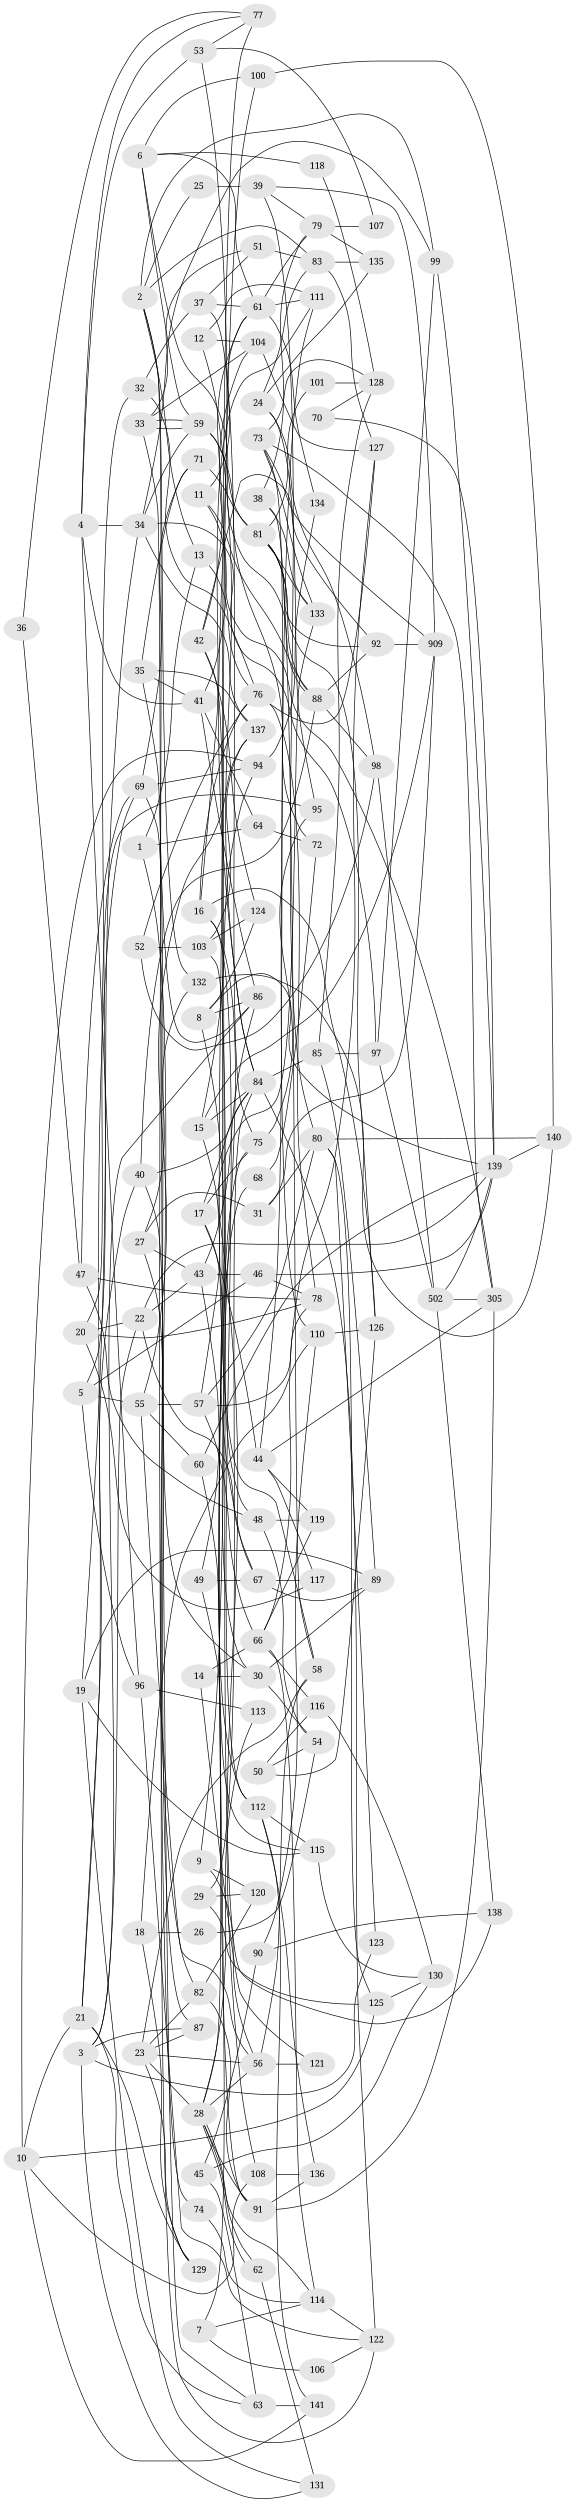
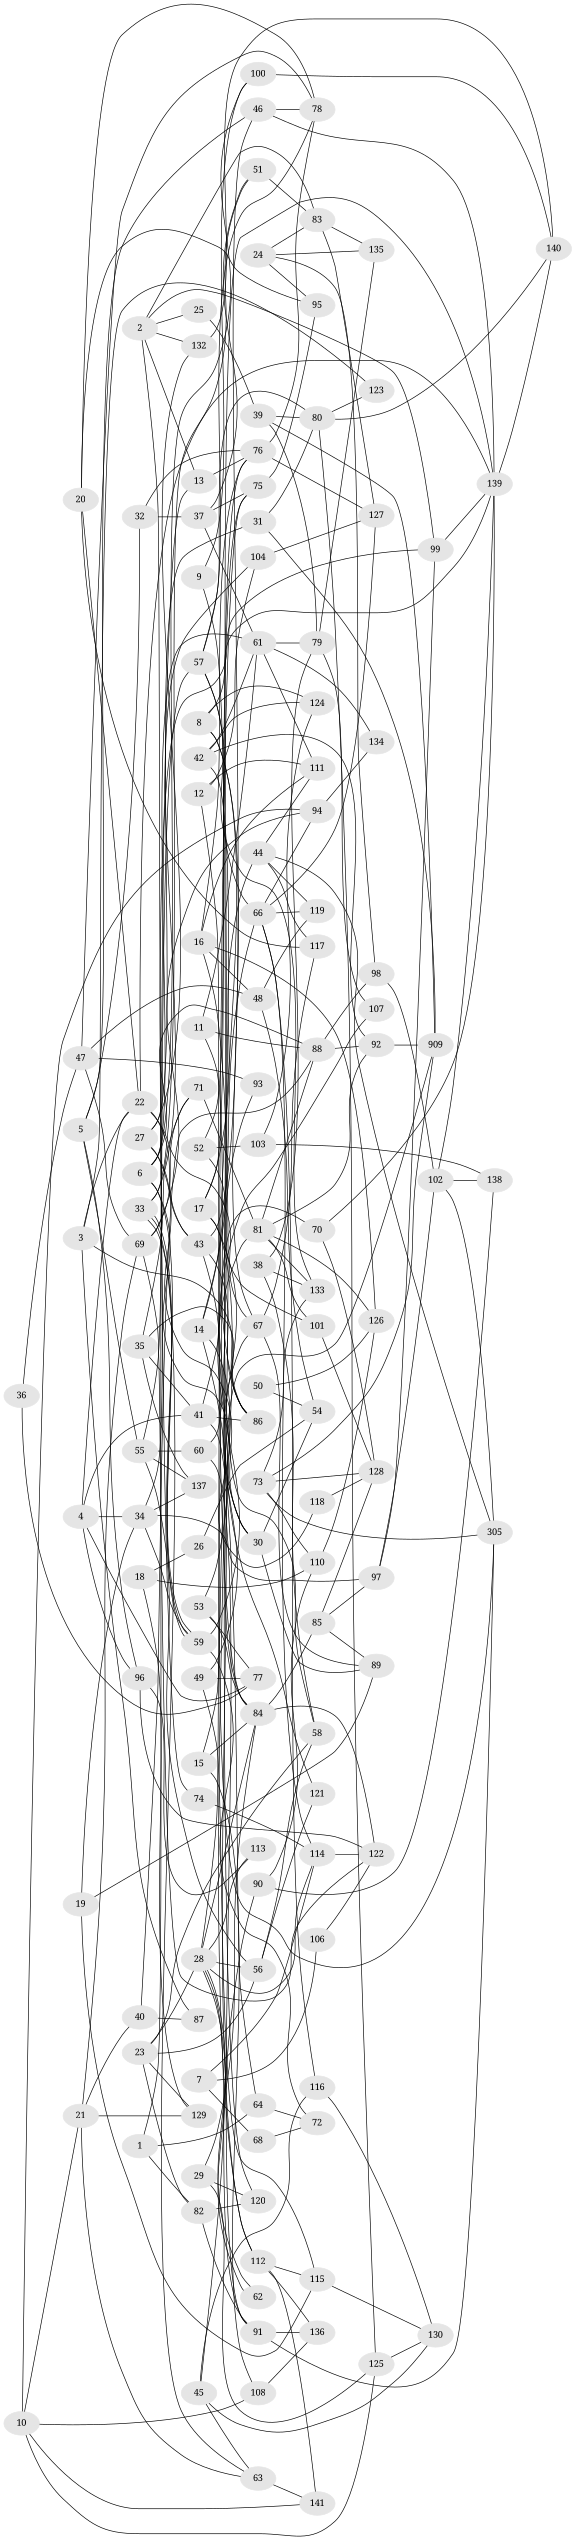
(106, 202) -> (97, 1307)
(223, 521) -> (223, 1273)
(229, 839) -> none
(224, 946) -> (283, 871)
(271, 1020) -> (248, 1291)
none -> (258, 1084)
(213, 1149) -> (242, 1781)
(436, 1299) -> (436, 1180)
(283, 1744) -> (251, 2235)
(233, 1961) -> none
(173, 2040) -> none
(317, 2486) -> none
